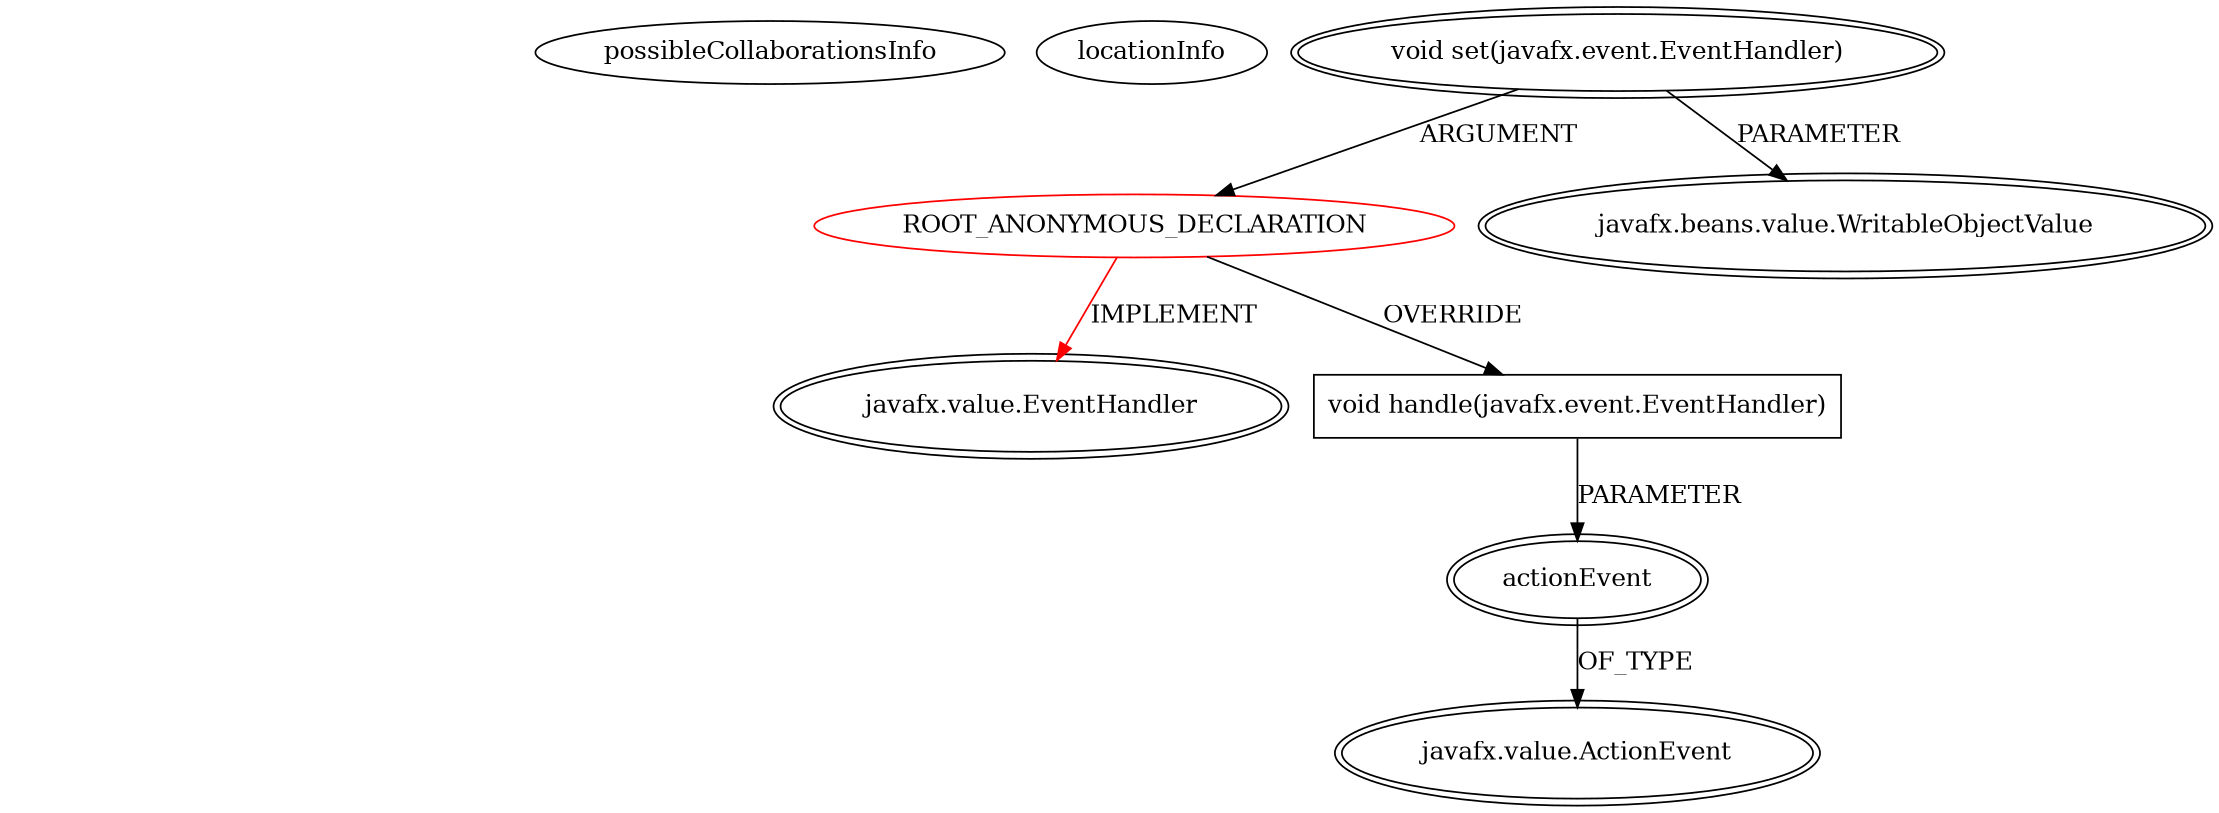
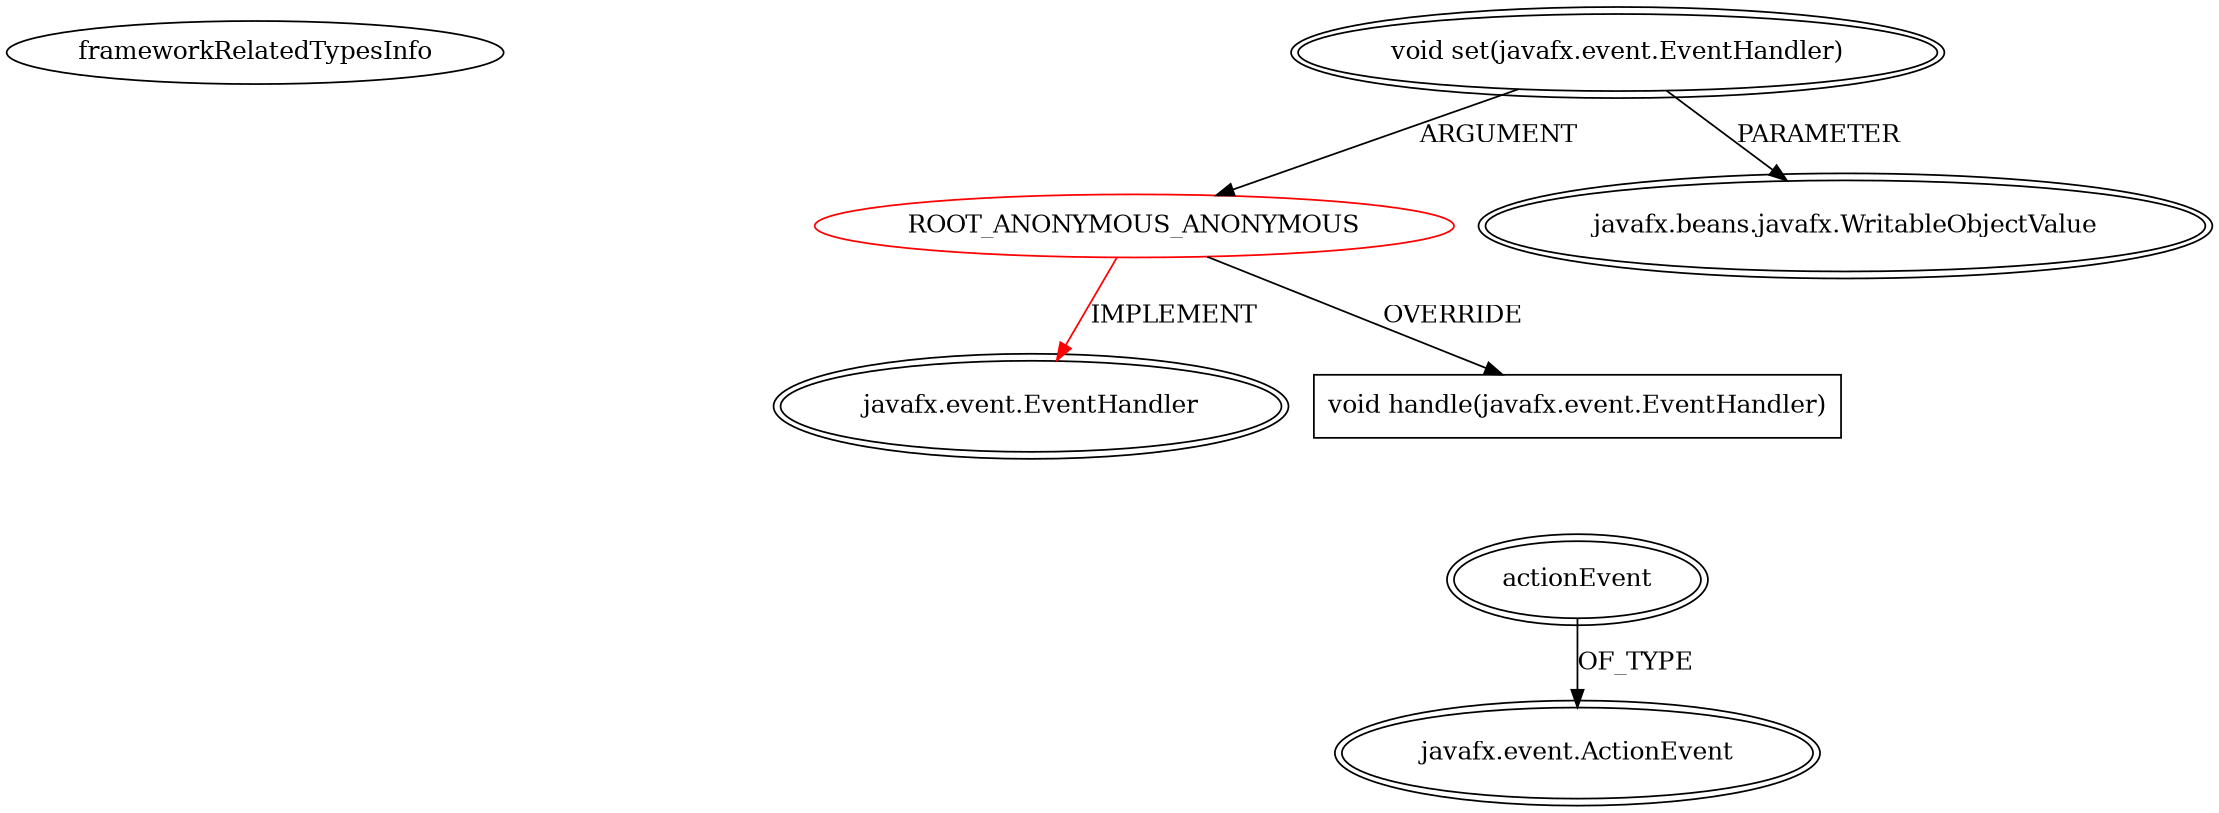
none -> (255, 53)
(770, 53) -> none
(1152, 53) -> none
(1134, 226) -> (1134, 226)
(1845, 226) -> (1845, 226)
(1031, 406) -> (1031, 406)
(1577, 481) -> none
(1577, 753) -> (1577, 753)
